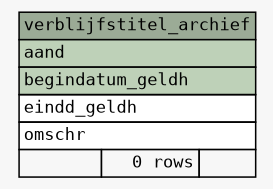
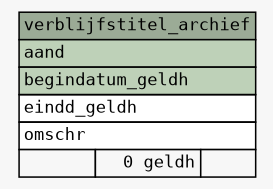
(163, 163) -> (160, 163)
